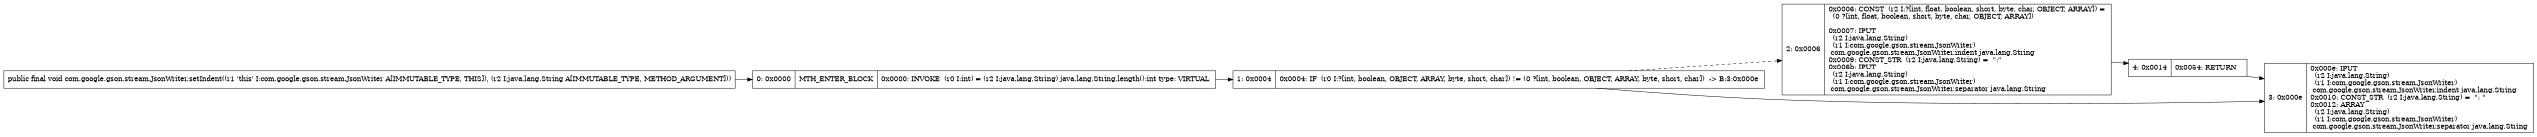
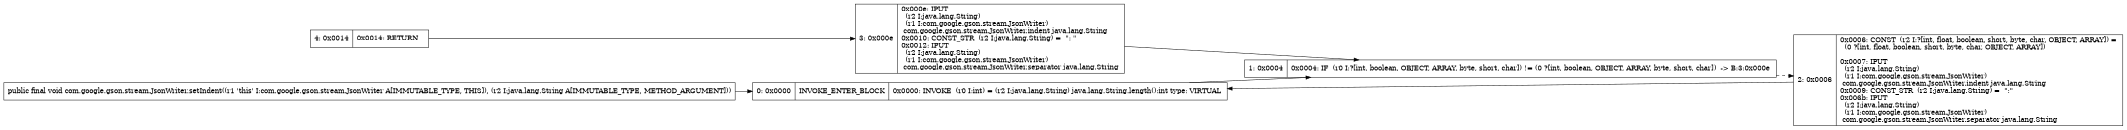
(2118, 63) -> (1513, 85)
(2209, 68) -> (391, 38)
(836, 79) -> (842, 91)
(1928, 103) -> (1239, 53)
(2340, 105) -> (927, 46)
